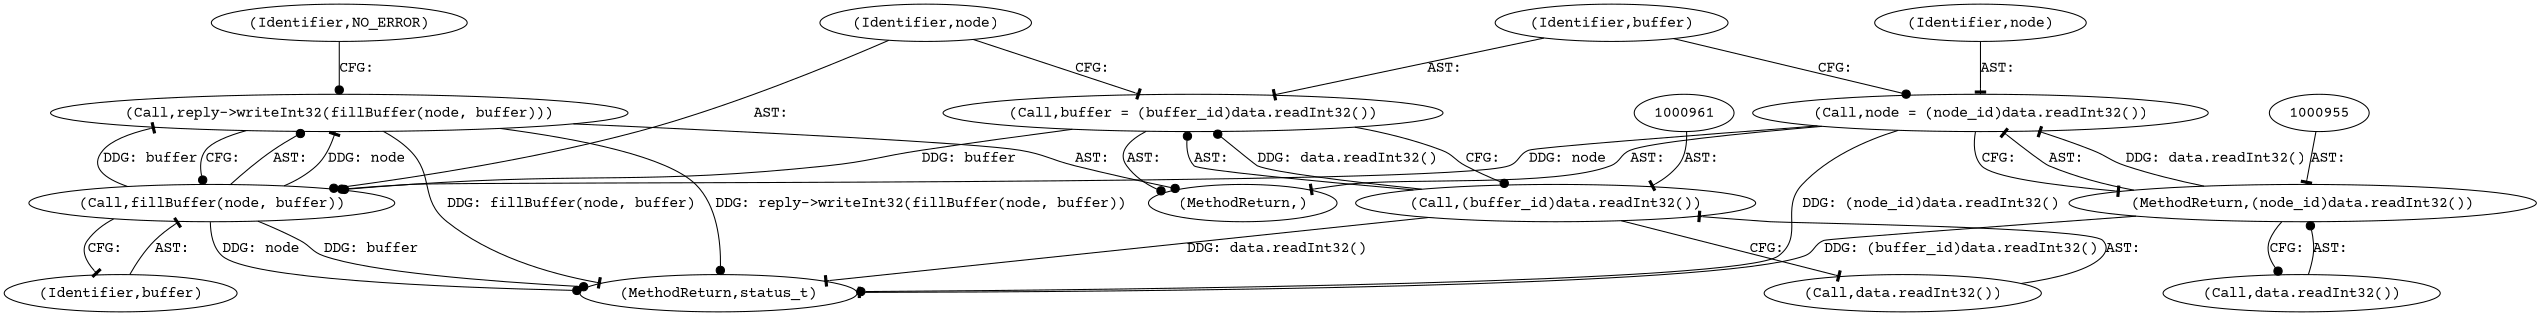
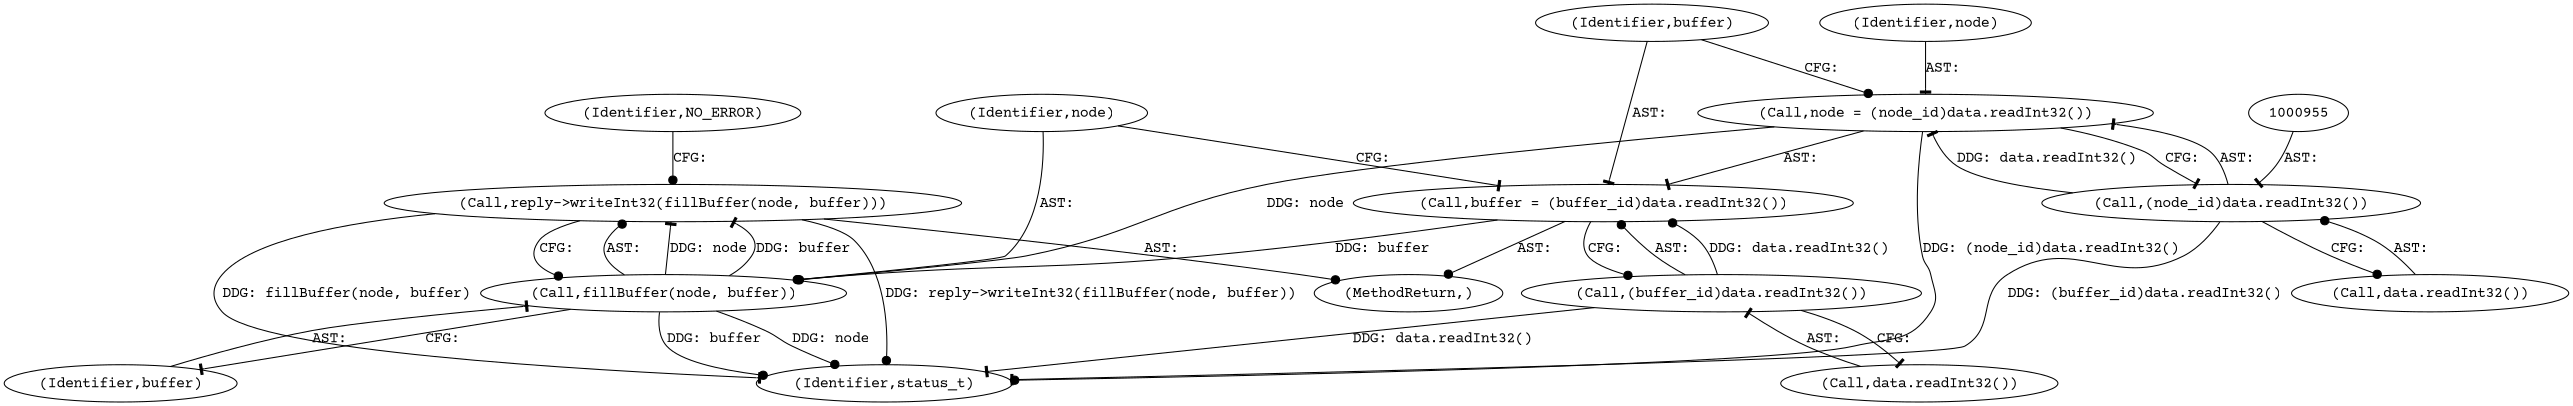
(1684, 113) -> none
(1572, 174) -> (1767, 157)
(2303, 203) -> (2231, 203)
(718, 293) -> (884, 383)
